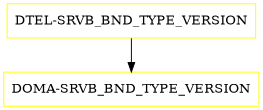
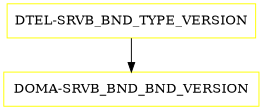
(131, 89) -> (131, 89)
